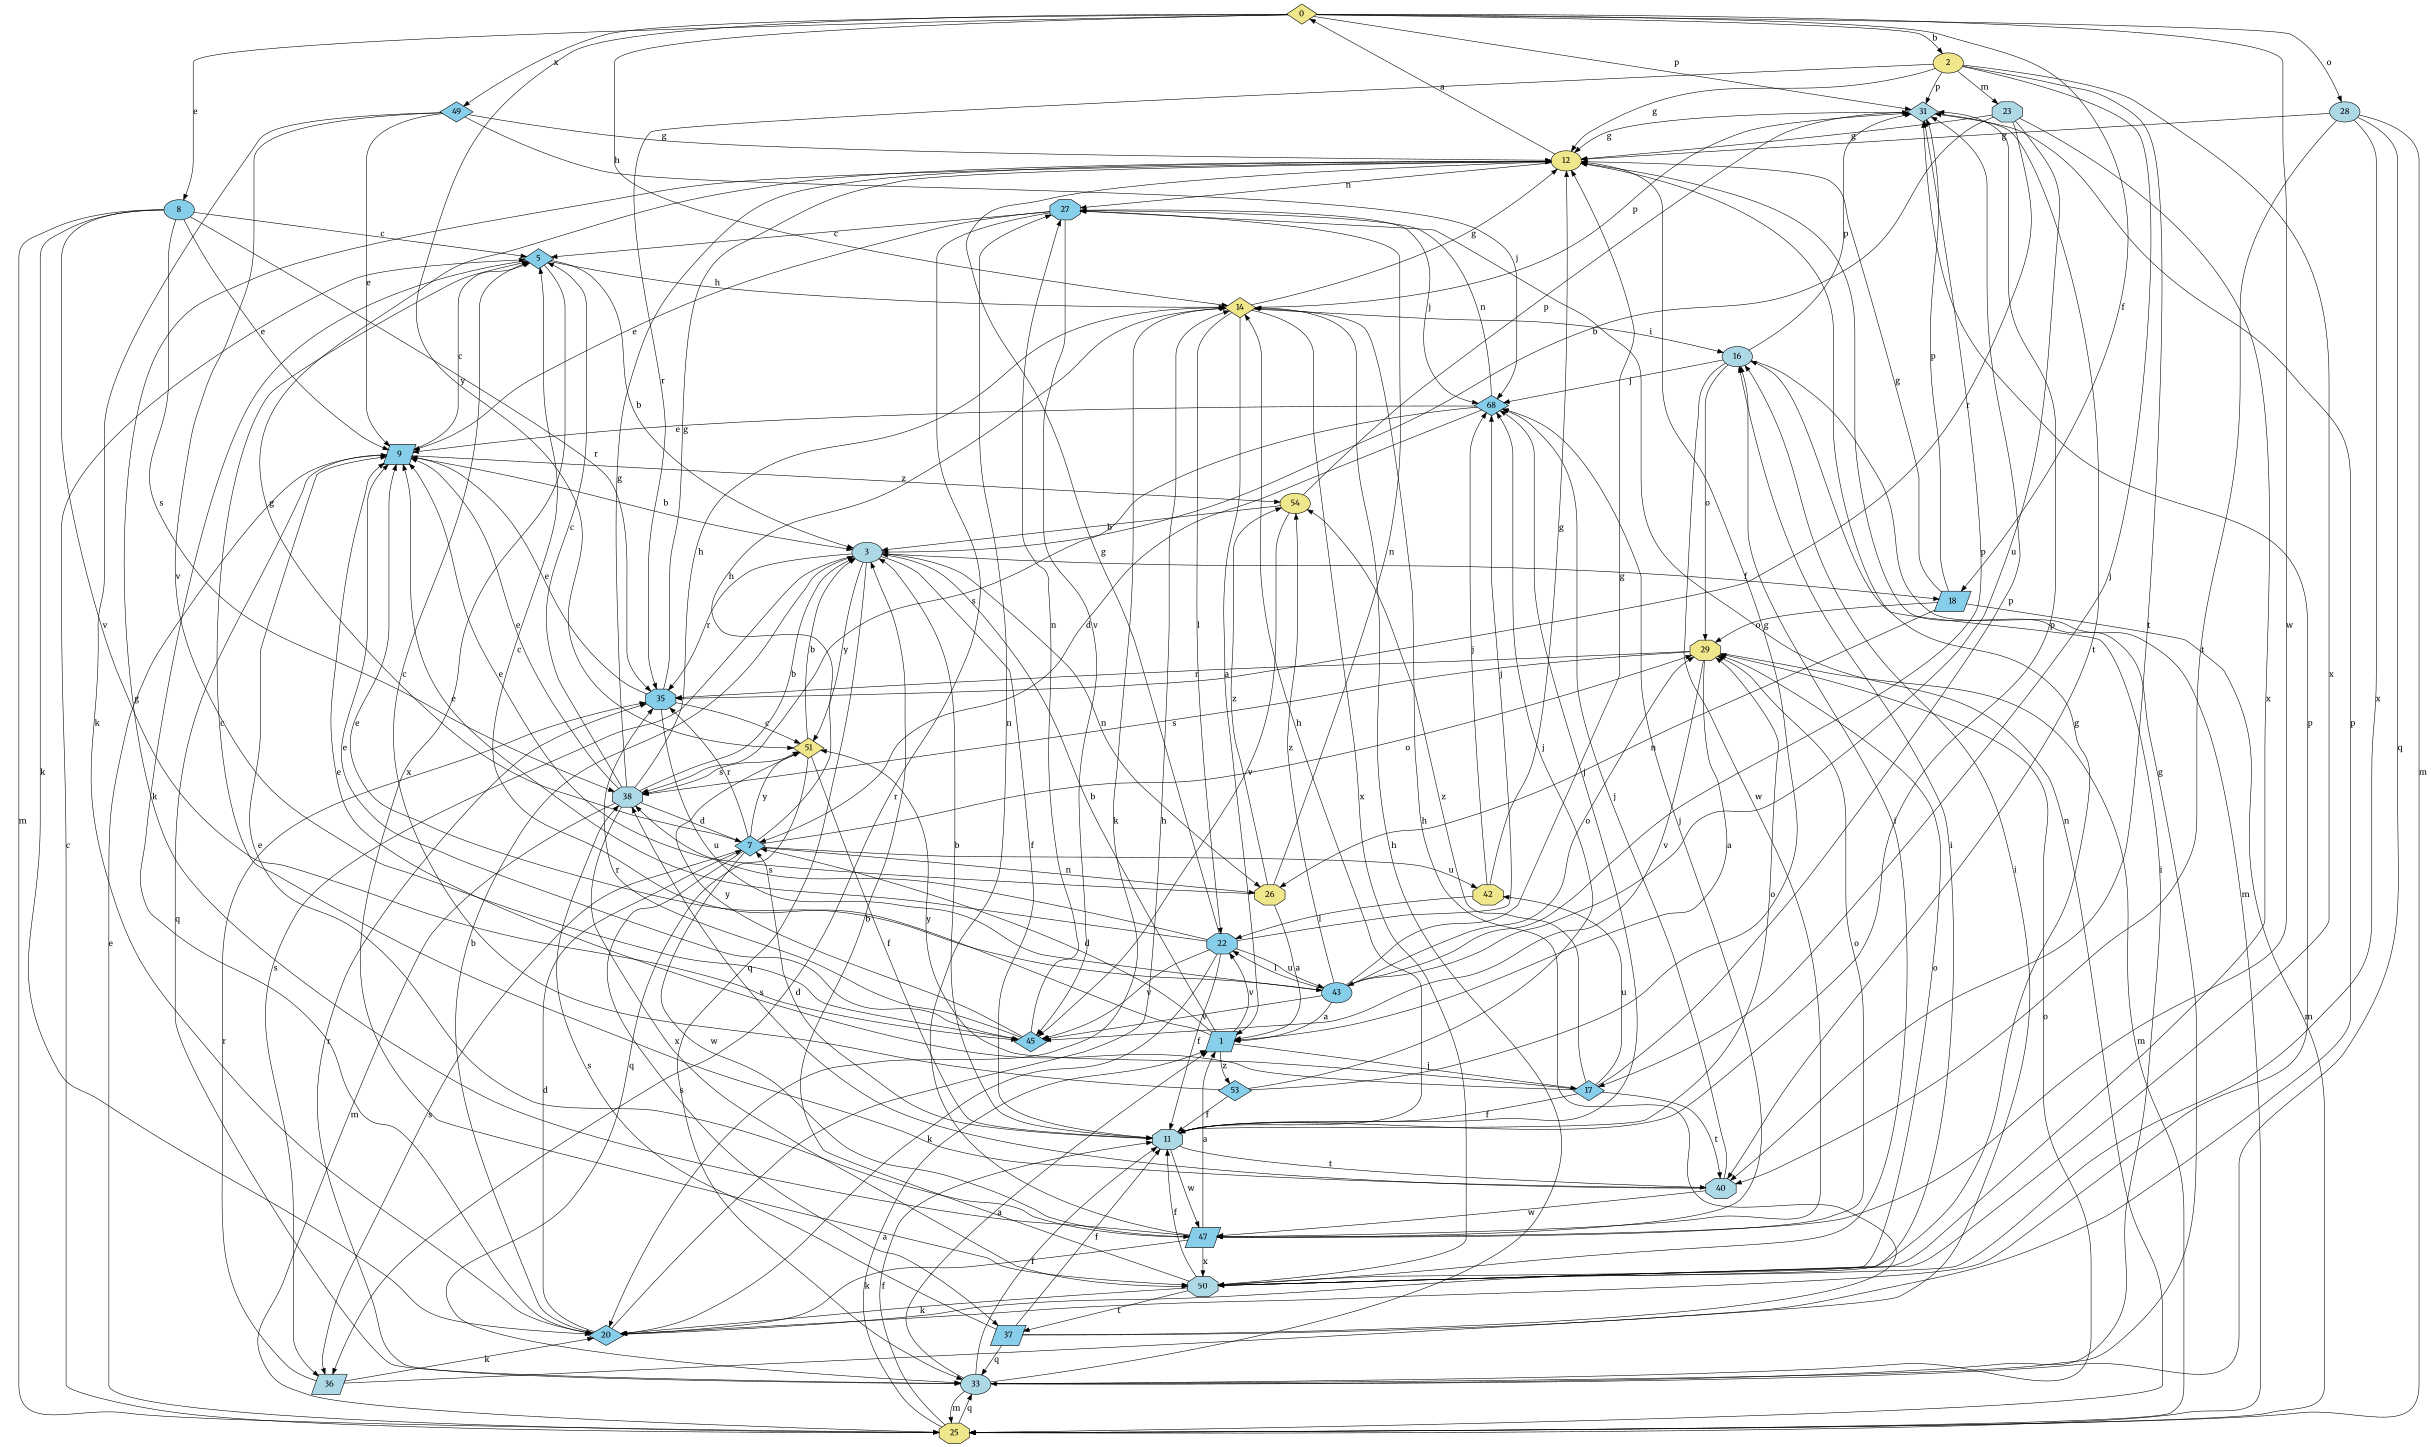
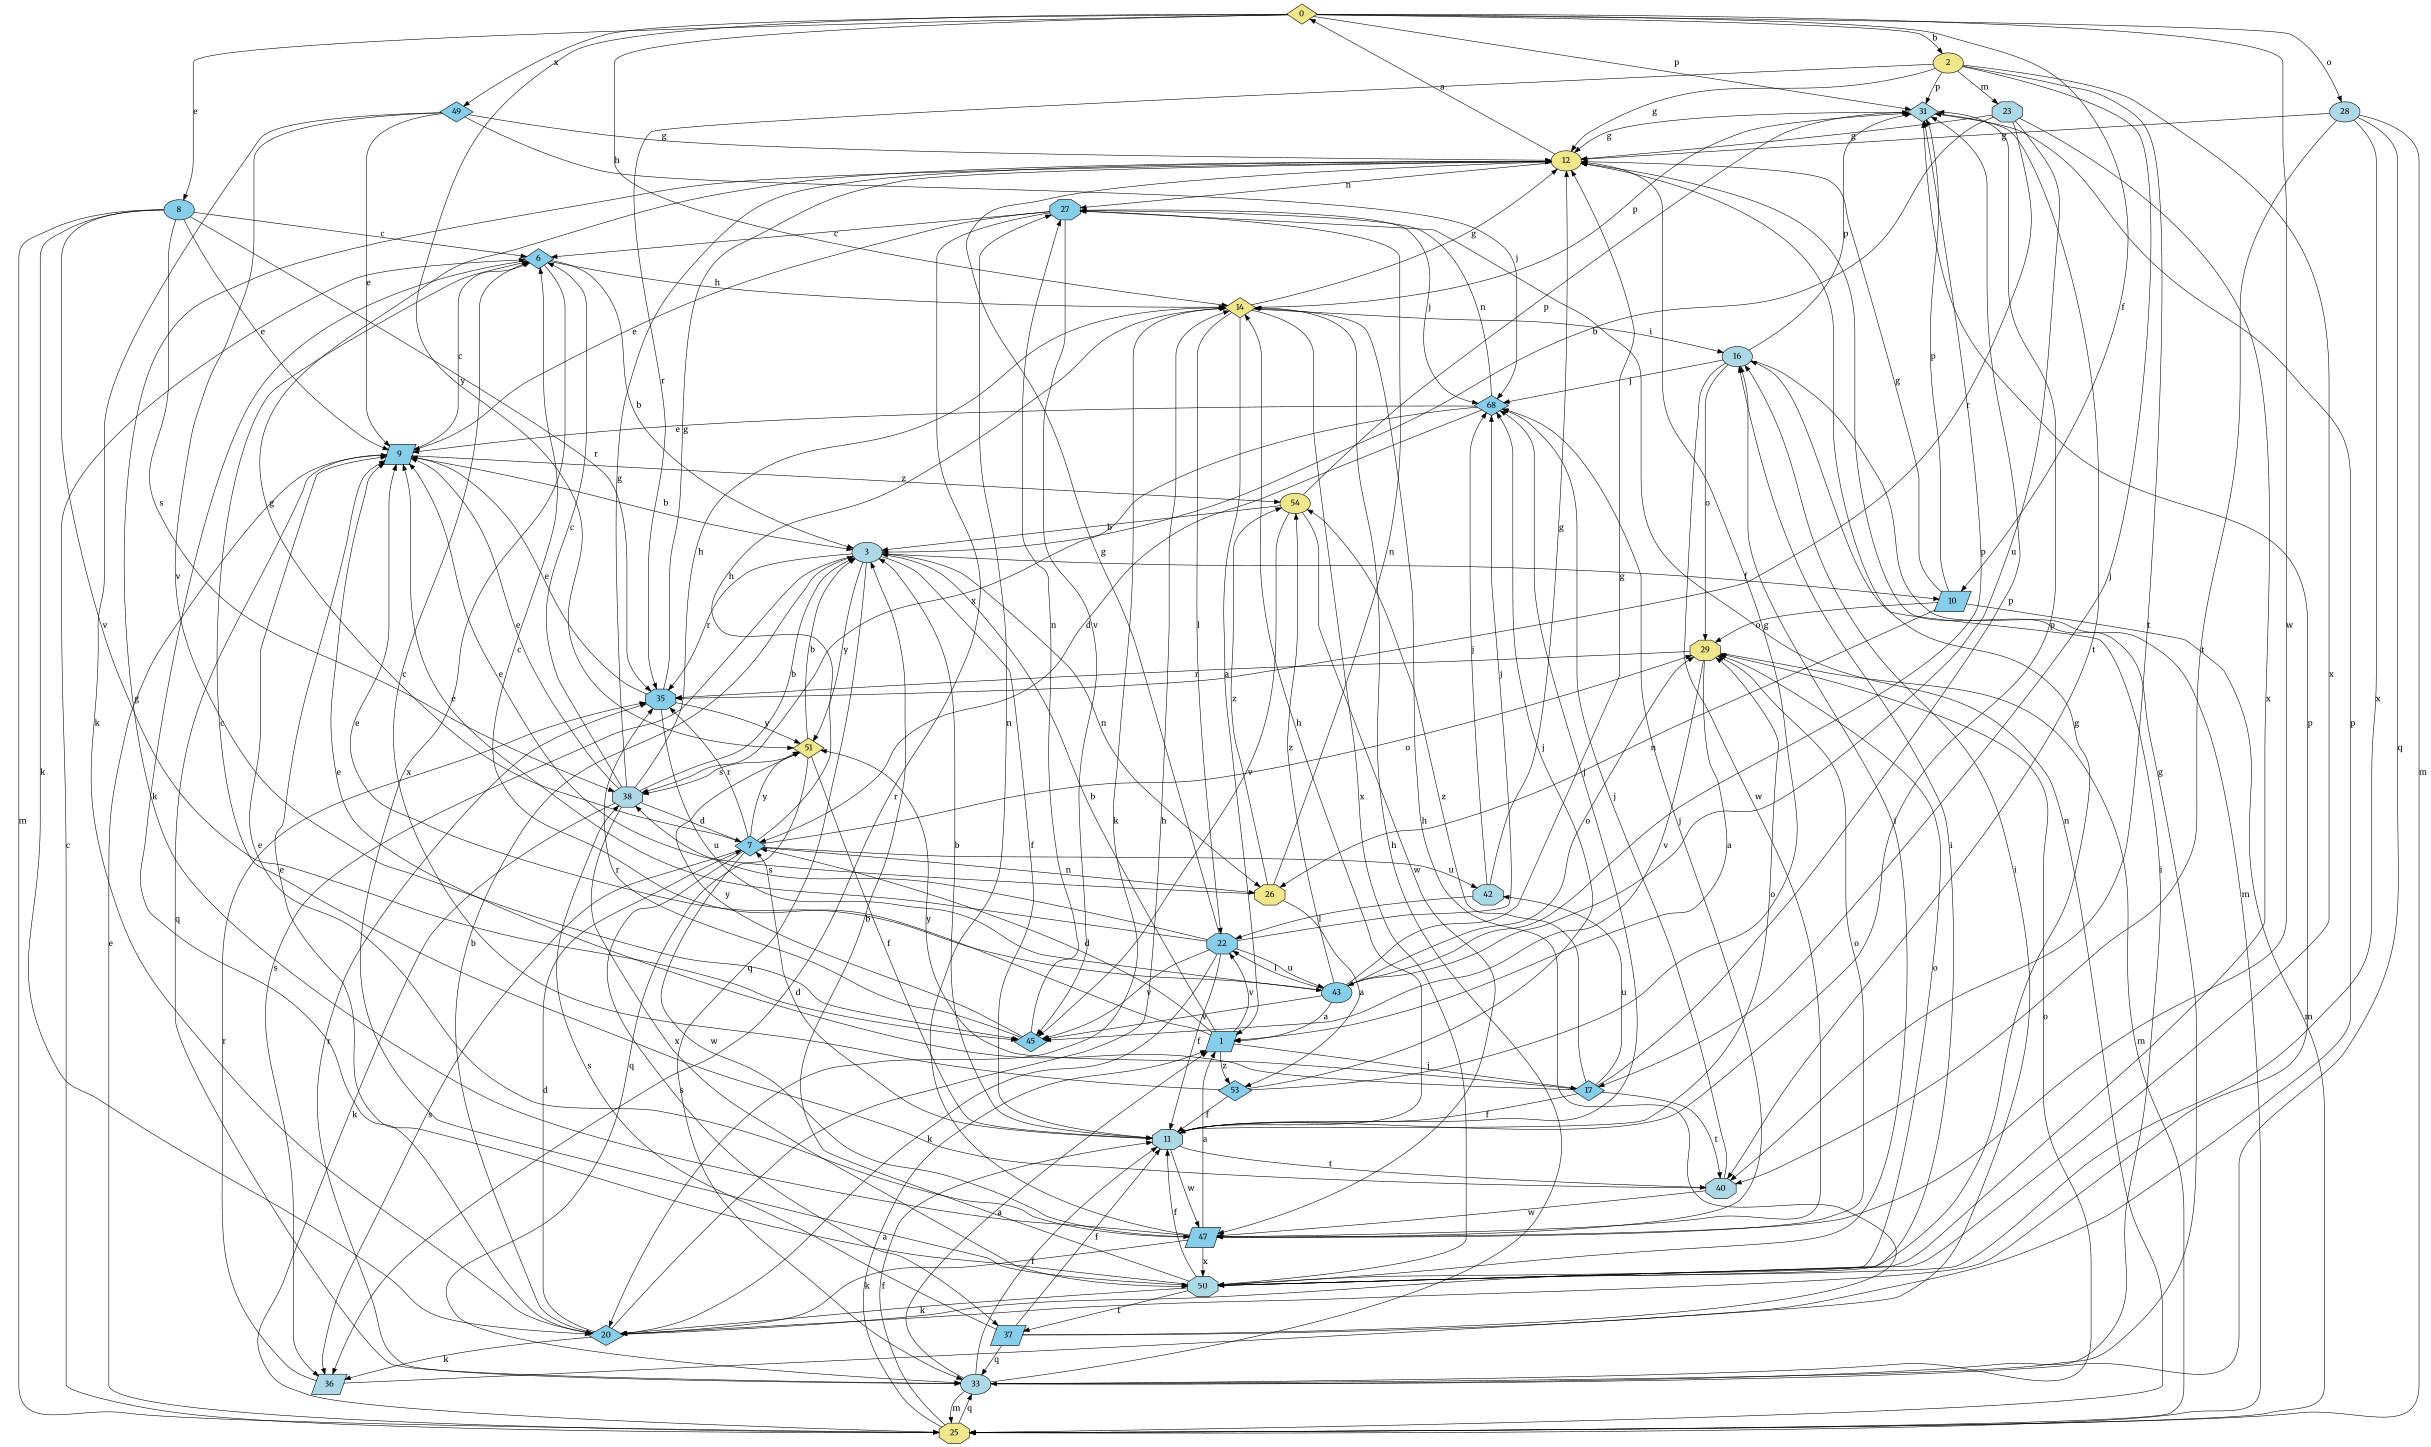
(539, 259) -> (539, 259)
(974, 601) -> (974, 601)
(1953, 601) -> (1953, 601)
(1195, 717) -> none
(767, 724) -> (767, 724)
(522, 883) -> (437, 1134)
(1488, 895) -> (1488, 895)
none -> (1441, 921)
(1300, 994) -> (1356, 1004)
(355, 1115) -> (355, 1115)
(1097, 1156) -> none
(466, 1360) -> (470, 1351)
